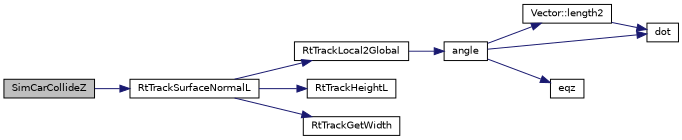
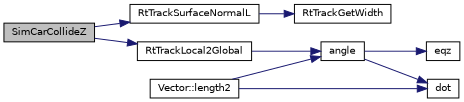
(510, 35) -> (272, 69)
(268, 71) -> (111, 40)
(352, 89) -> none
